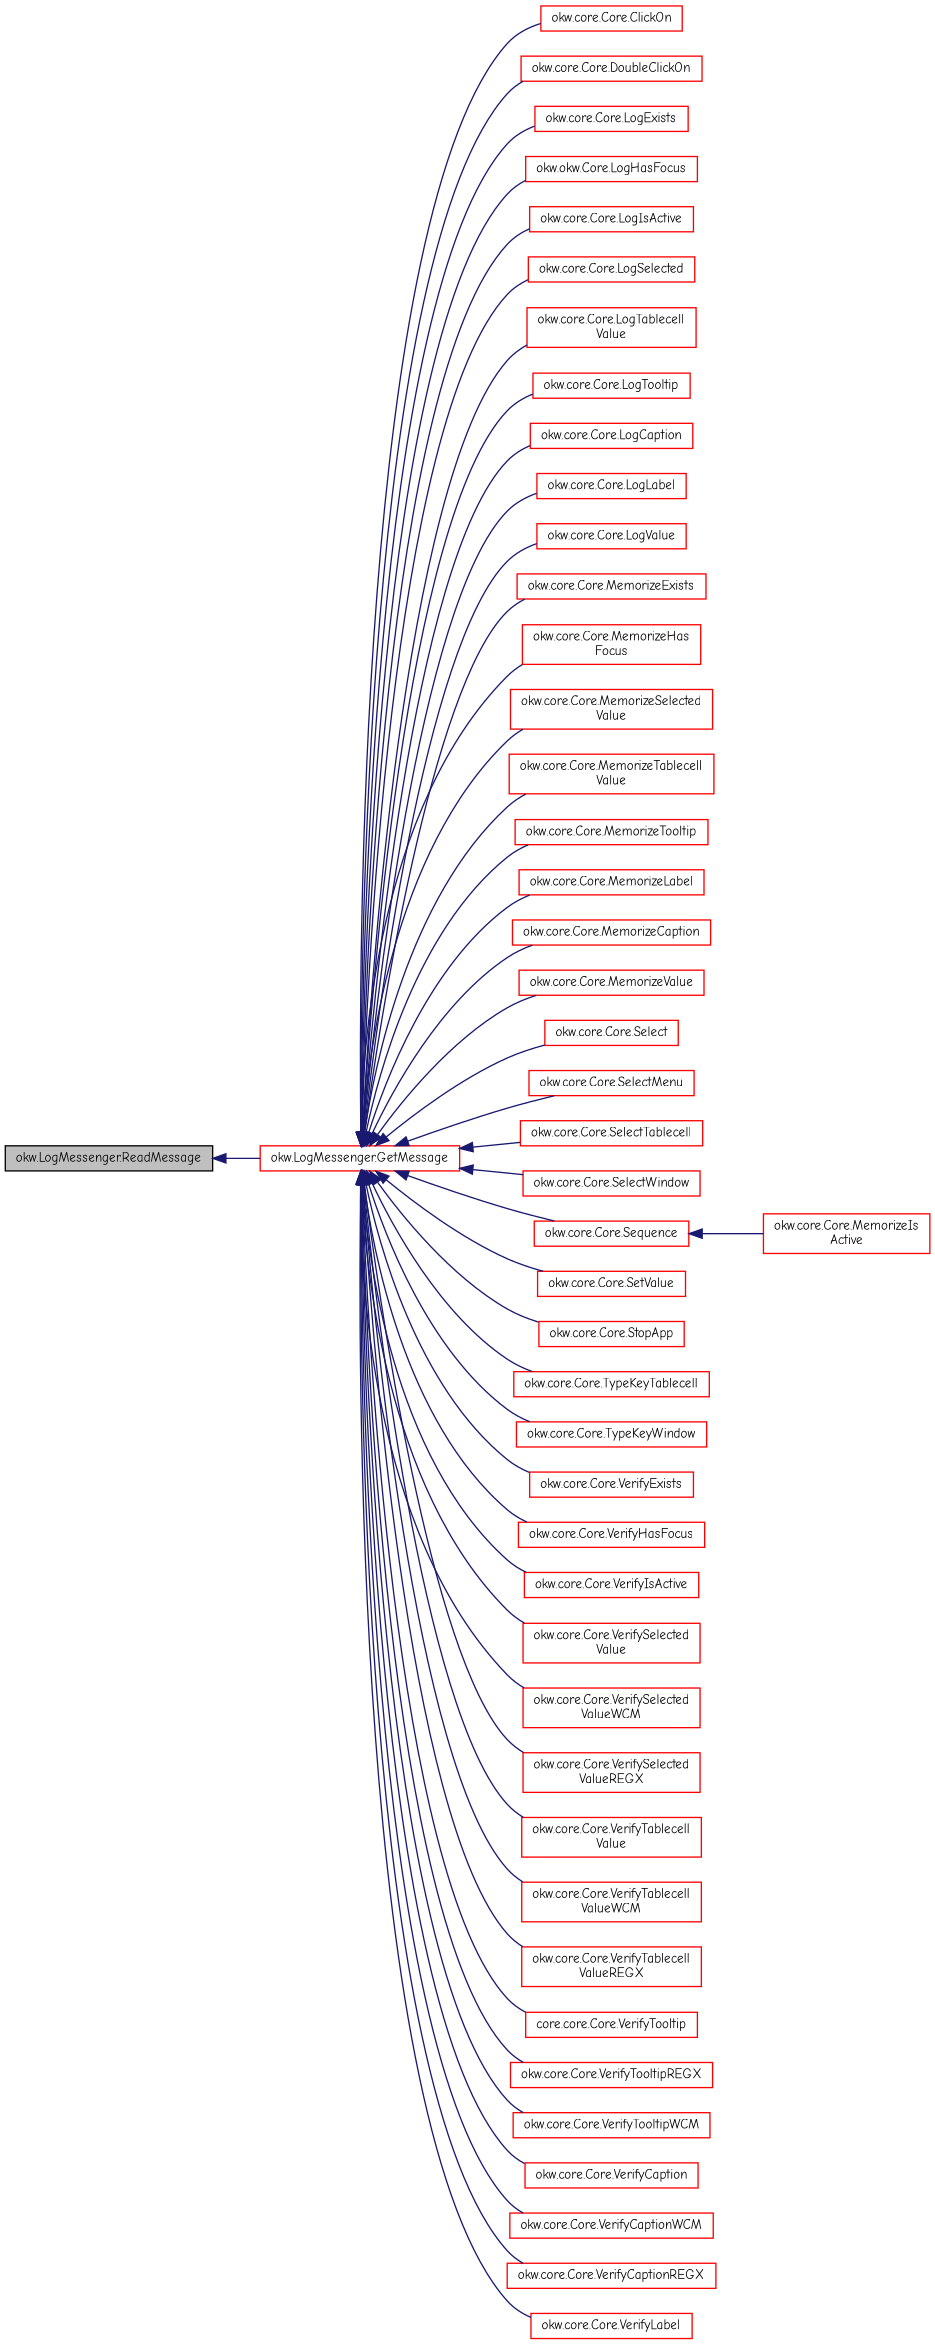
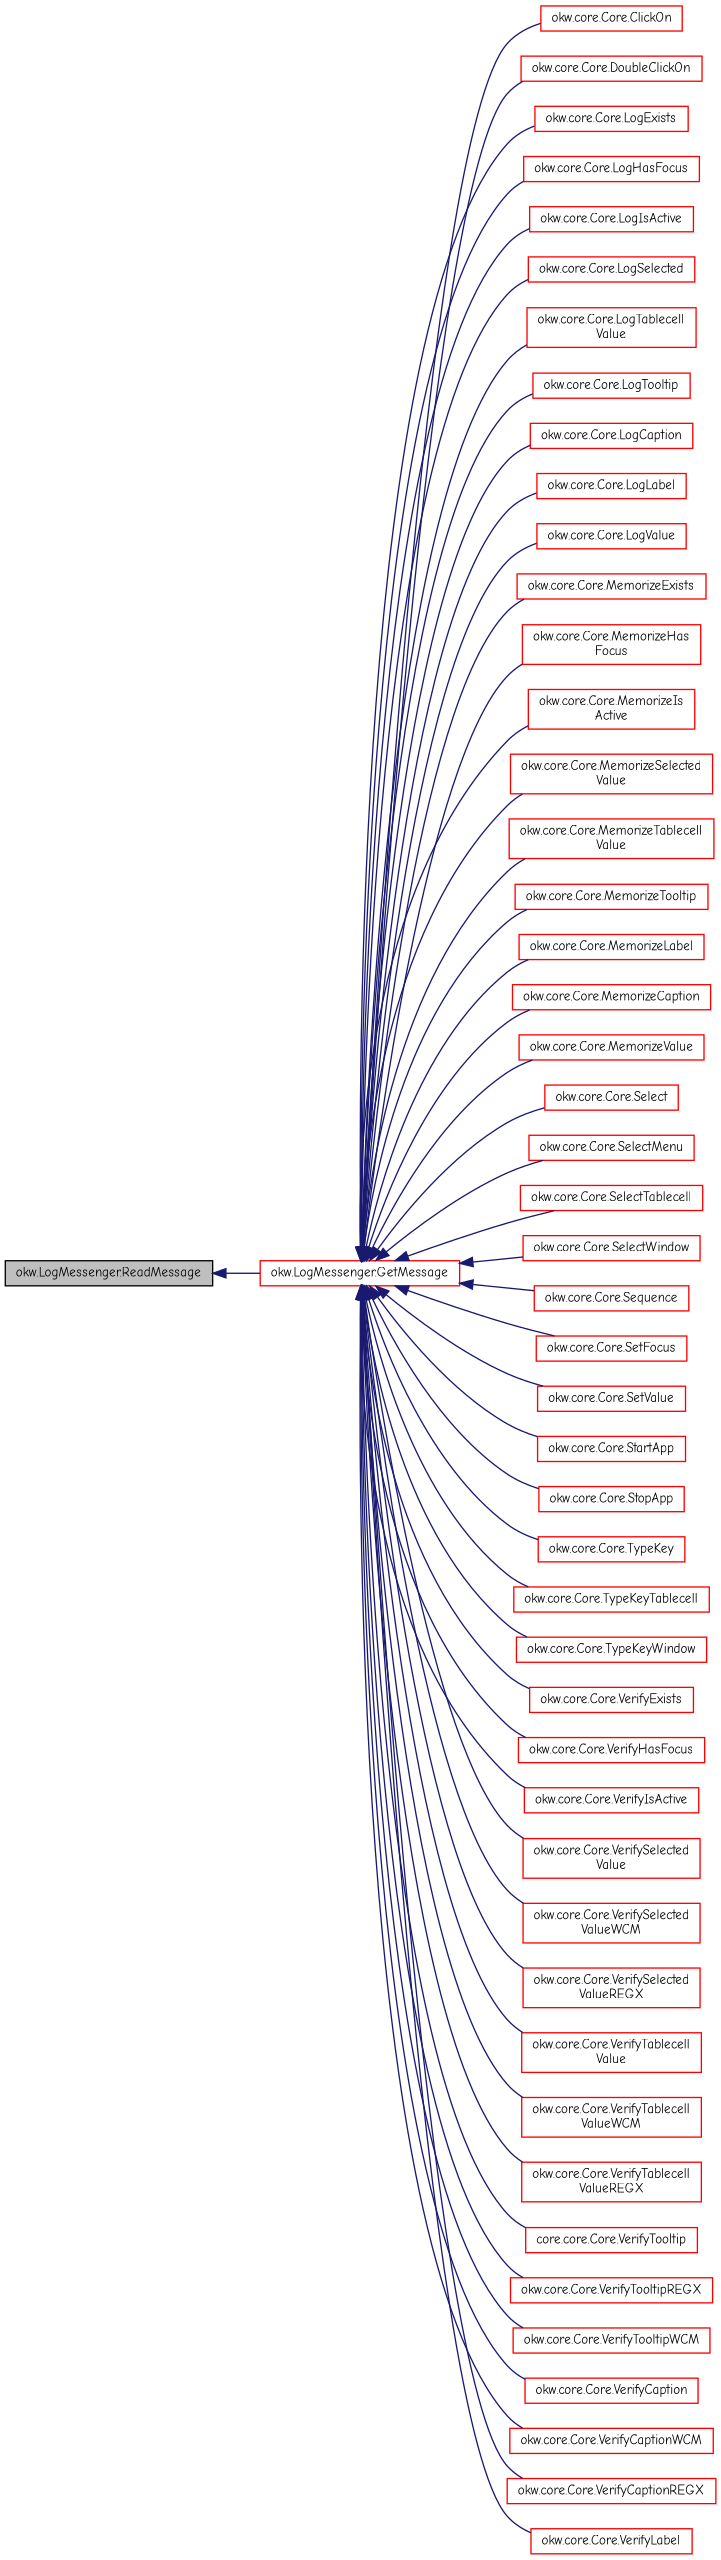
(612, 169) -> (612, 169)
(733, 1234) -> (392, 967)
none -> (612, 1349)
none -> (612, 1449)
none -> (612, 1549)
